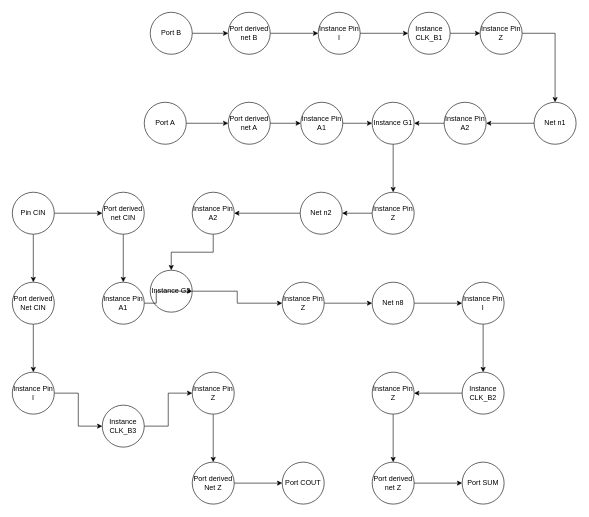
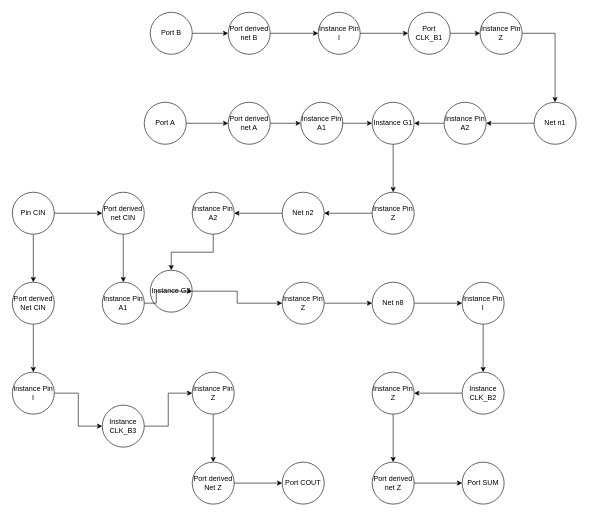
(429, 33) -> (429, 33)
(321, 213) -> (303, 213)
